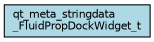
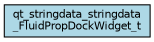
(77, 21) -> (77, 21)
